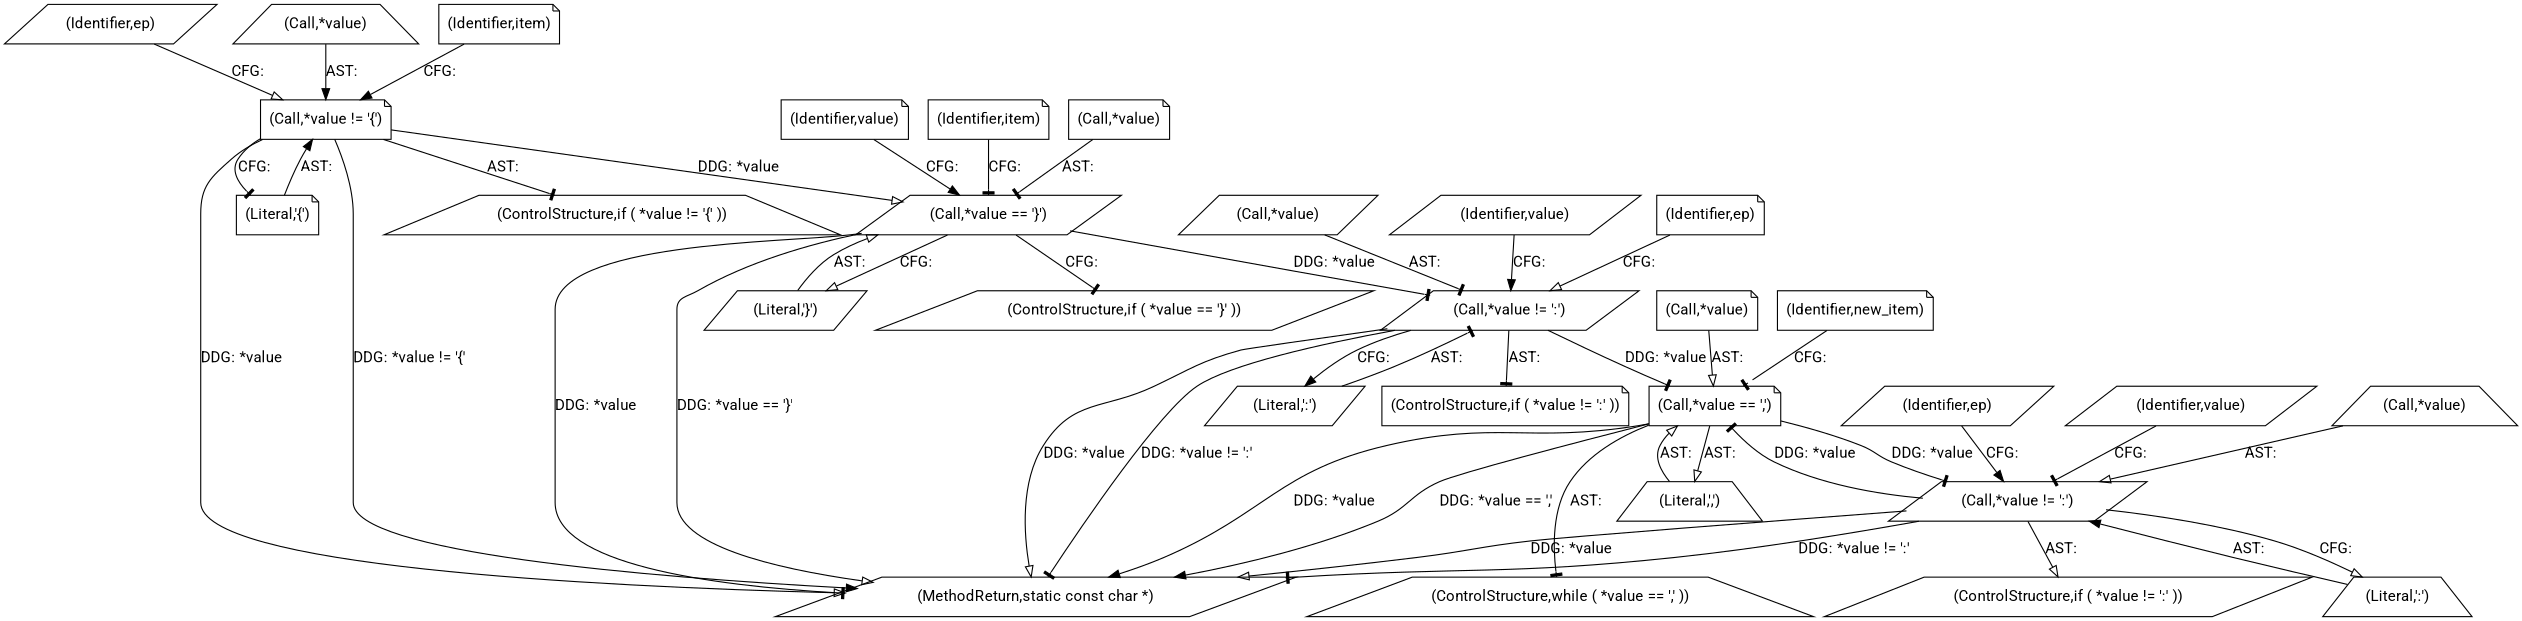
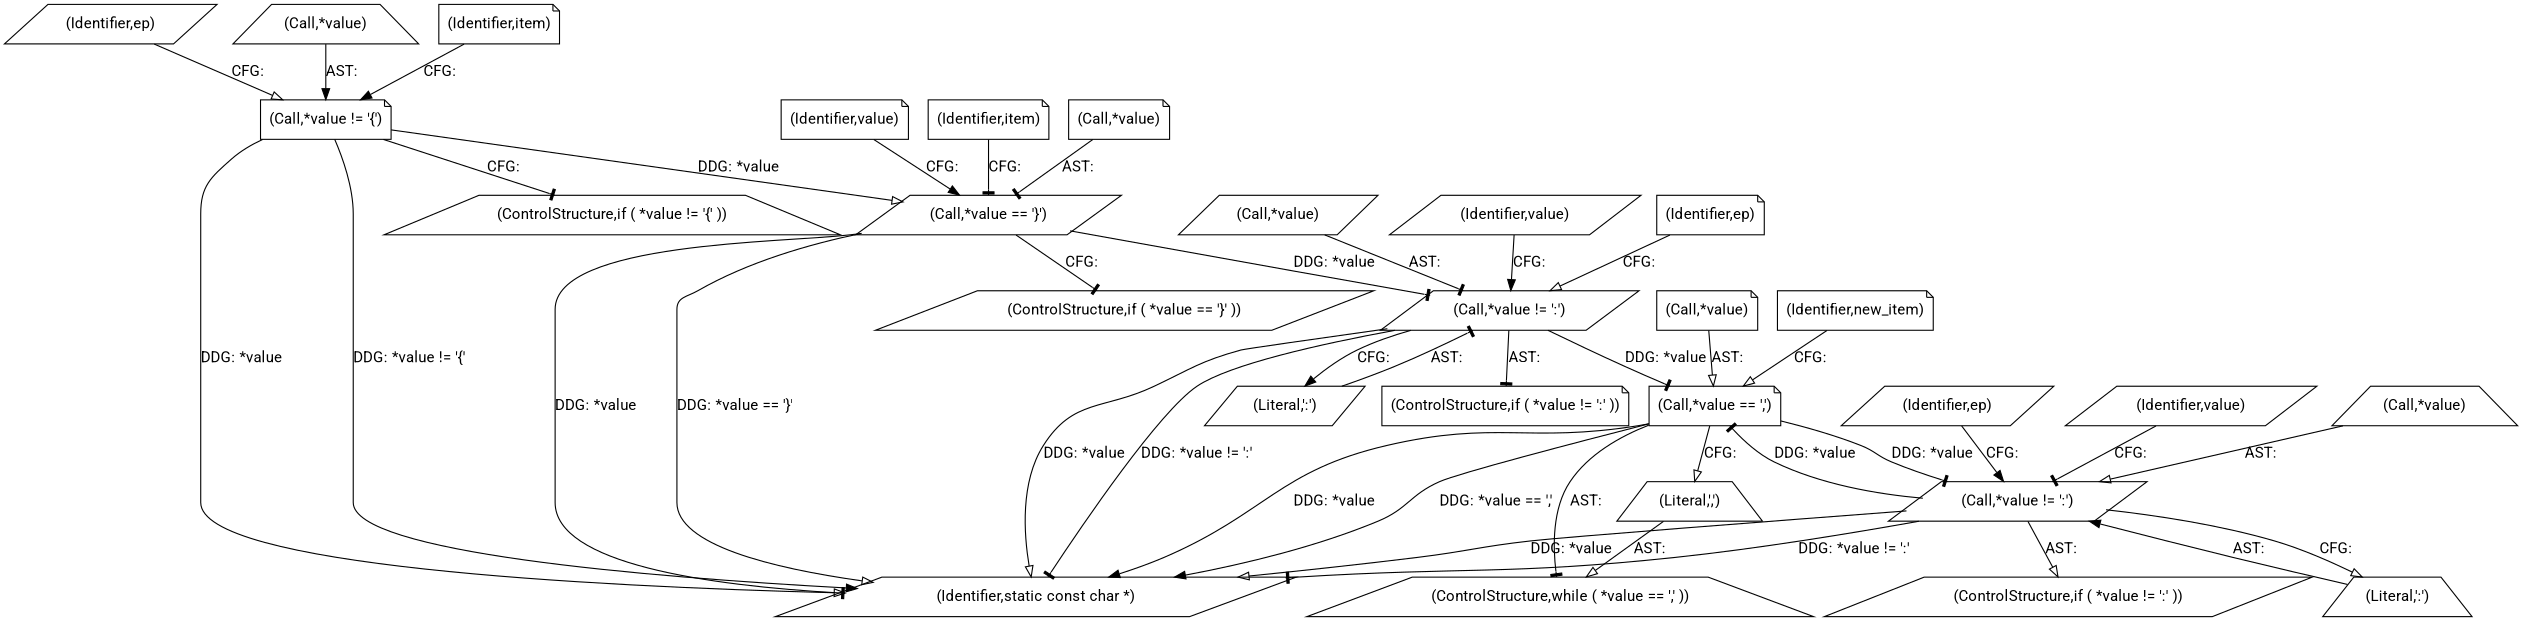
(506, 167) -> (506, 167)
(278, 215) -> none
(786, 311) -> none
(1790, 355) -> (1790, 355)
(1723, 454) -> (1723, 454)
(1658, 457) -> (1629, 546)
(1036, 597) -> (1036, 597)
